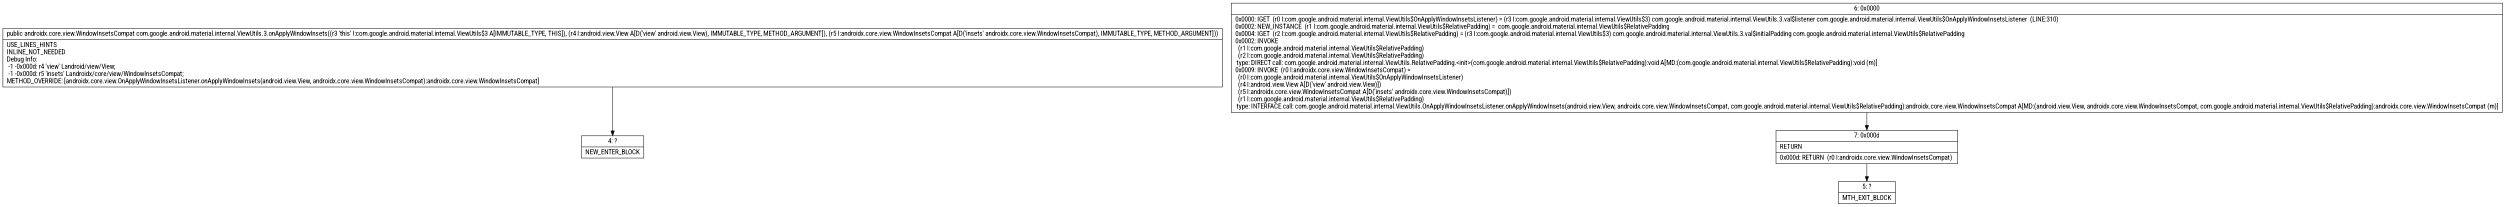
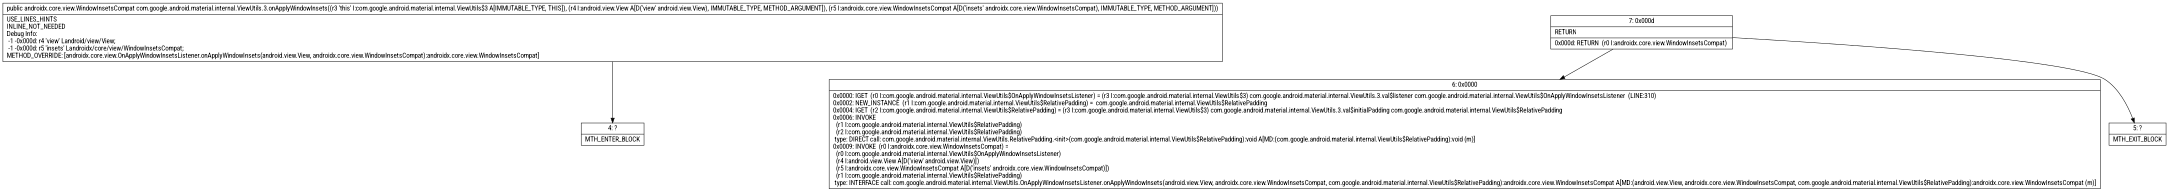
(1258, 41) -> (856, 118)
(1867, 119) -> (1589, 63)
(613, 152) -> (613, 139)
